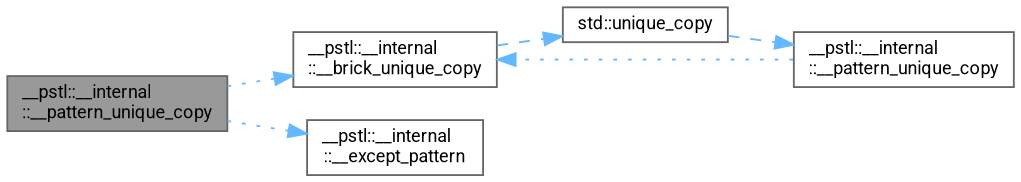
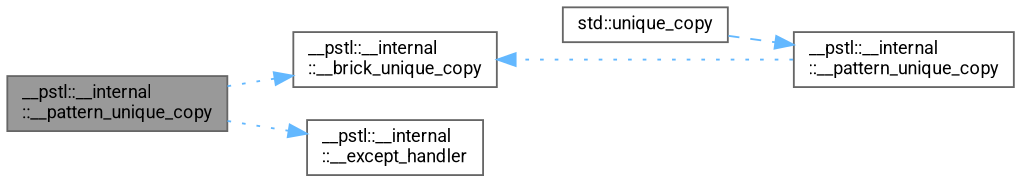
(520, 42) -> none
(395, 148) -> (395, 148)
